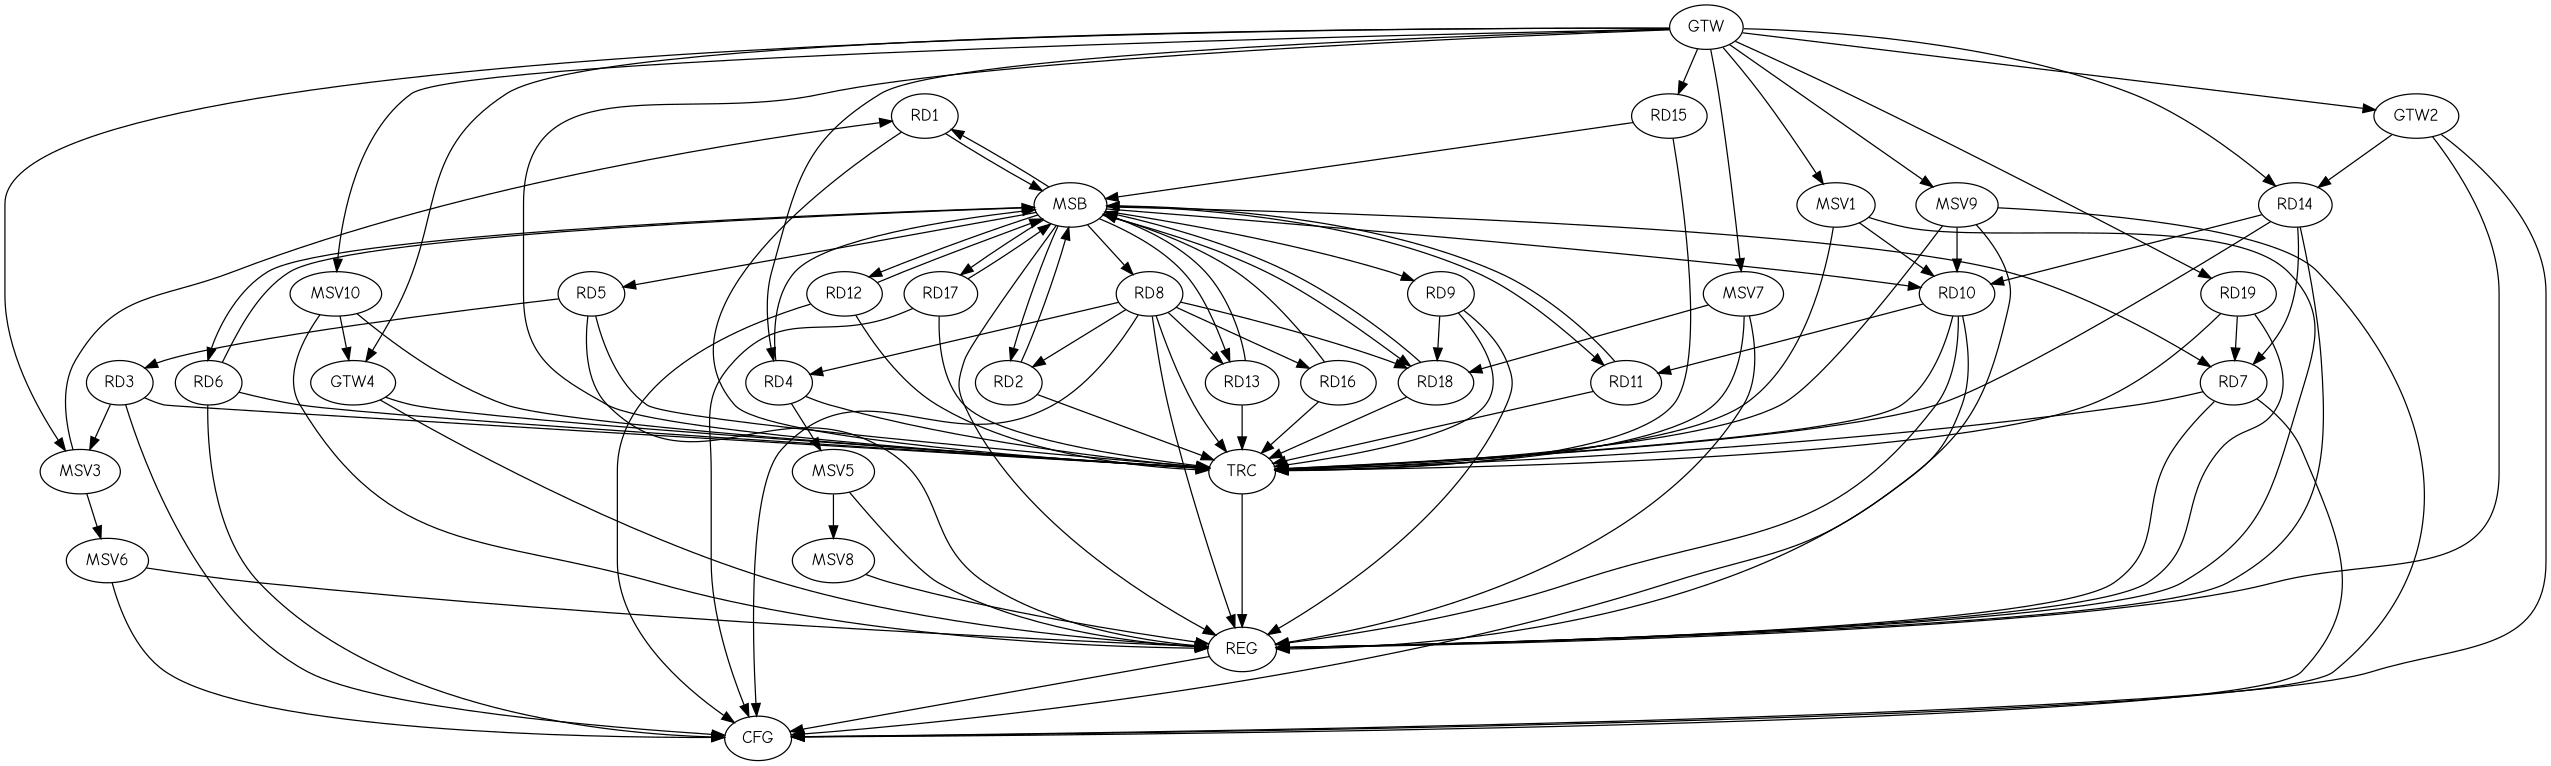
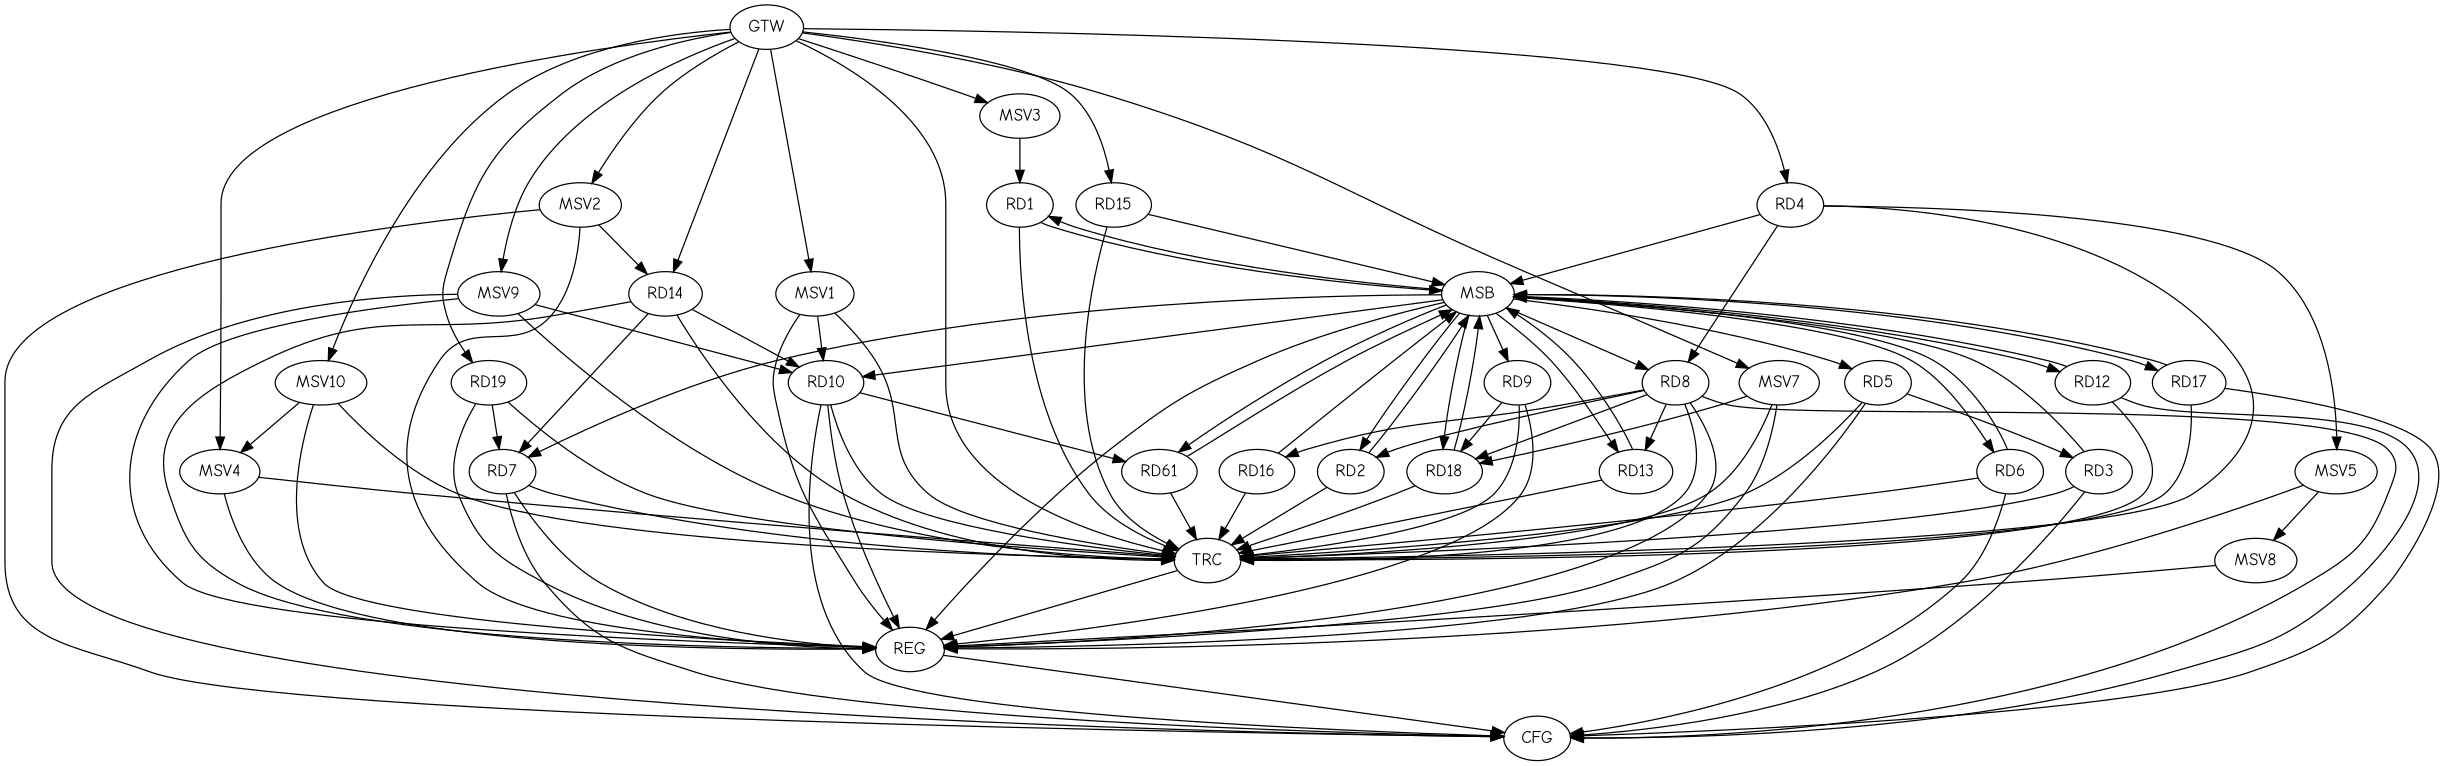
(2416, 116) -> (580, 205)
(963, 339) -> (1736, 289)
(353, 383) -> (220, 472)
(1626, 383) -> (1159, 472)
(103, 421) -> (1955, 354)
(107, 561) -> none
